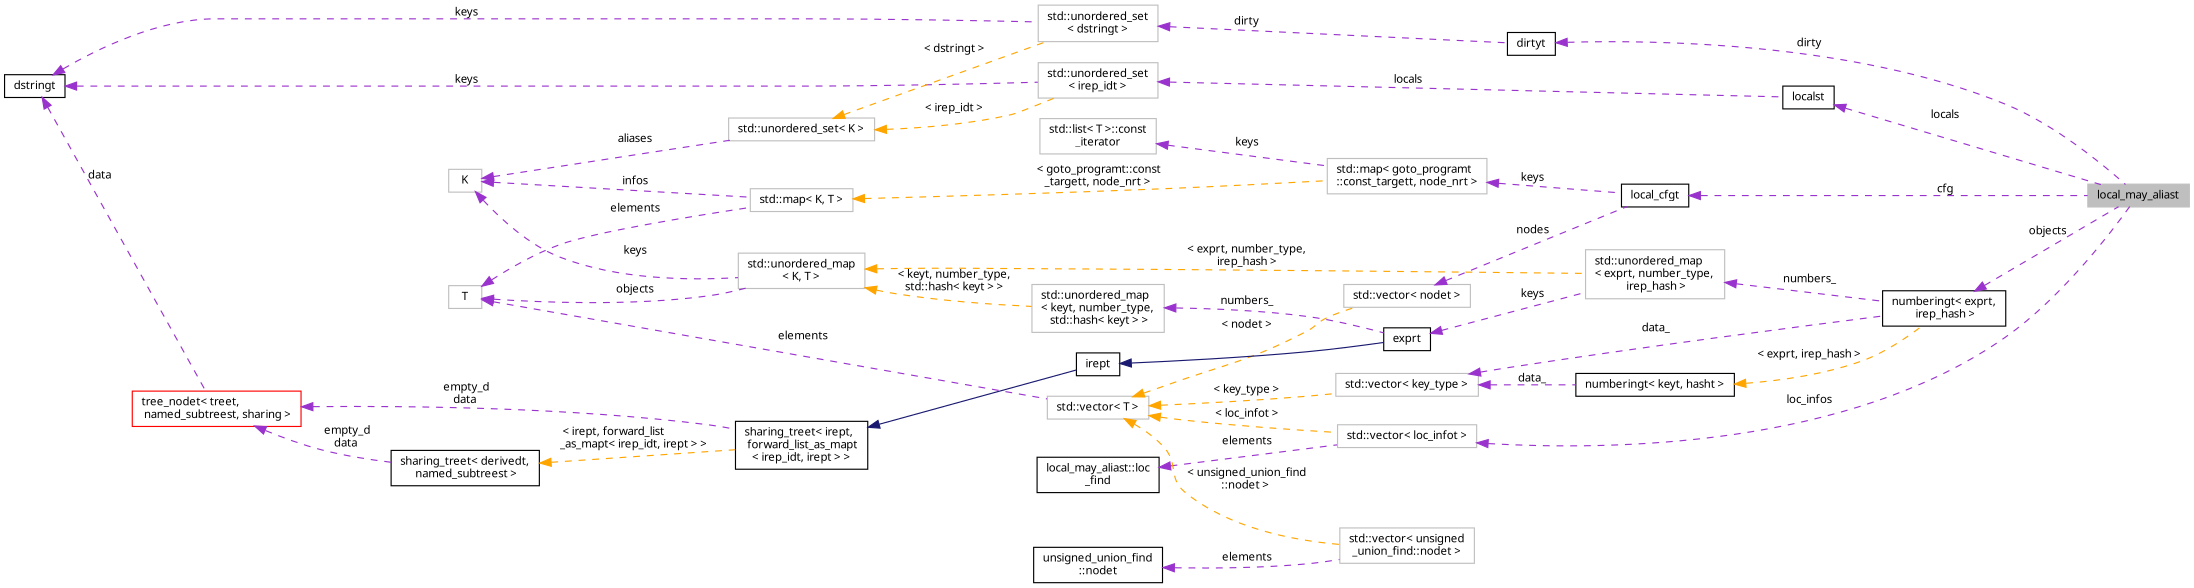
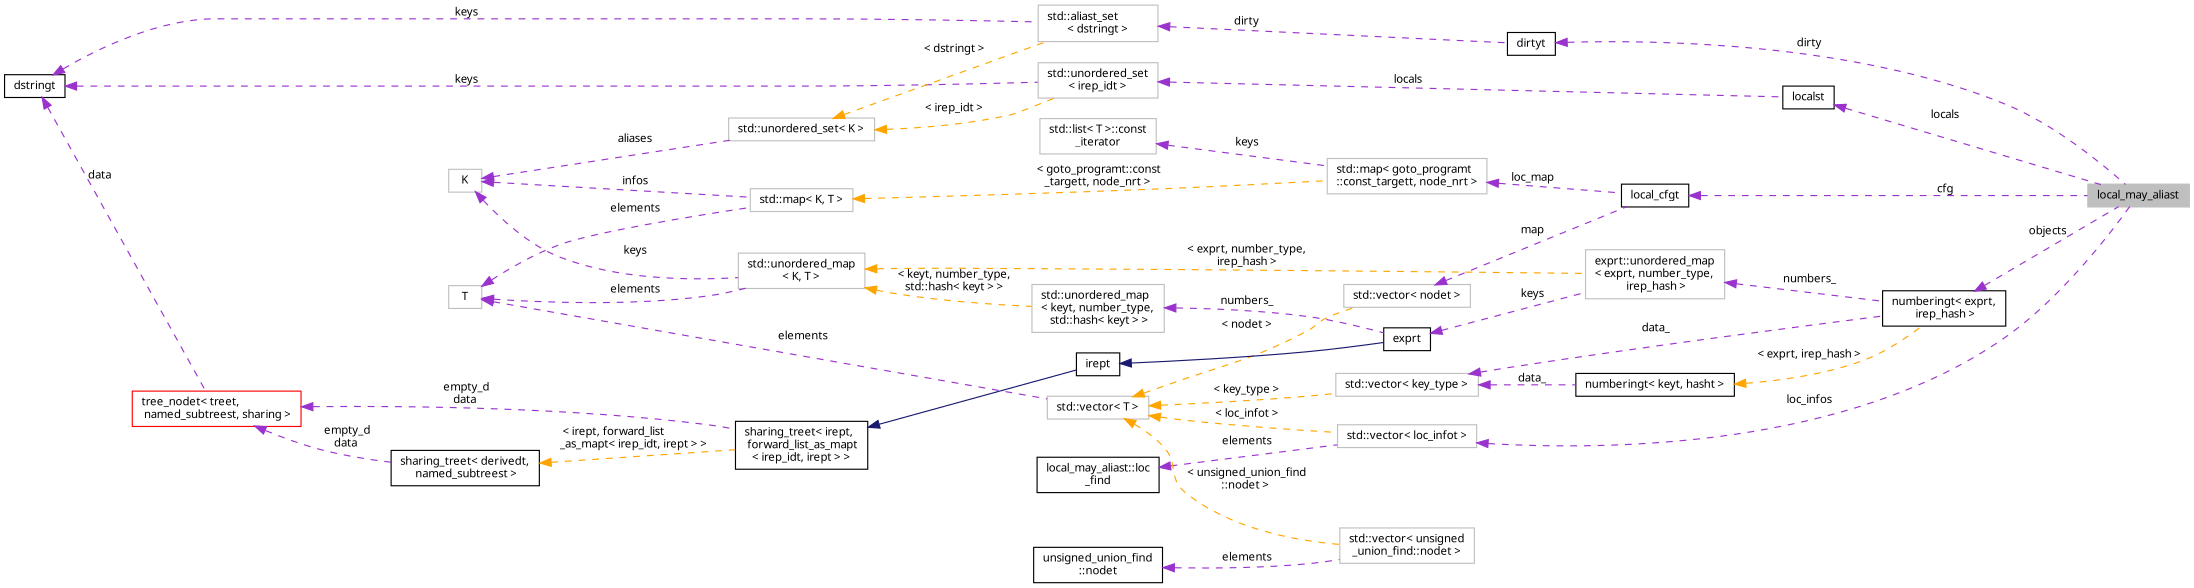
(1098, 23) -> (1098, 23)
(1531, 178) -> (1531, 178)
(1531, 230) -> (1531, 230)
(1655, 274) -> (1655, 274)
(634, 290) -> (634, 290)
